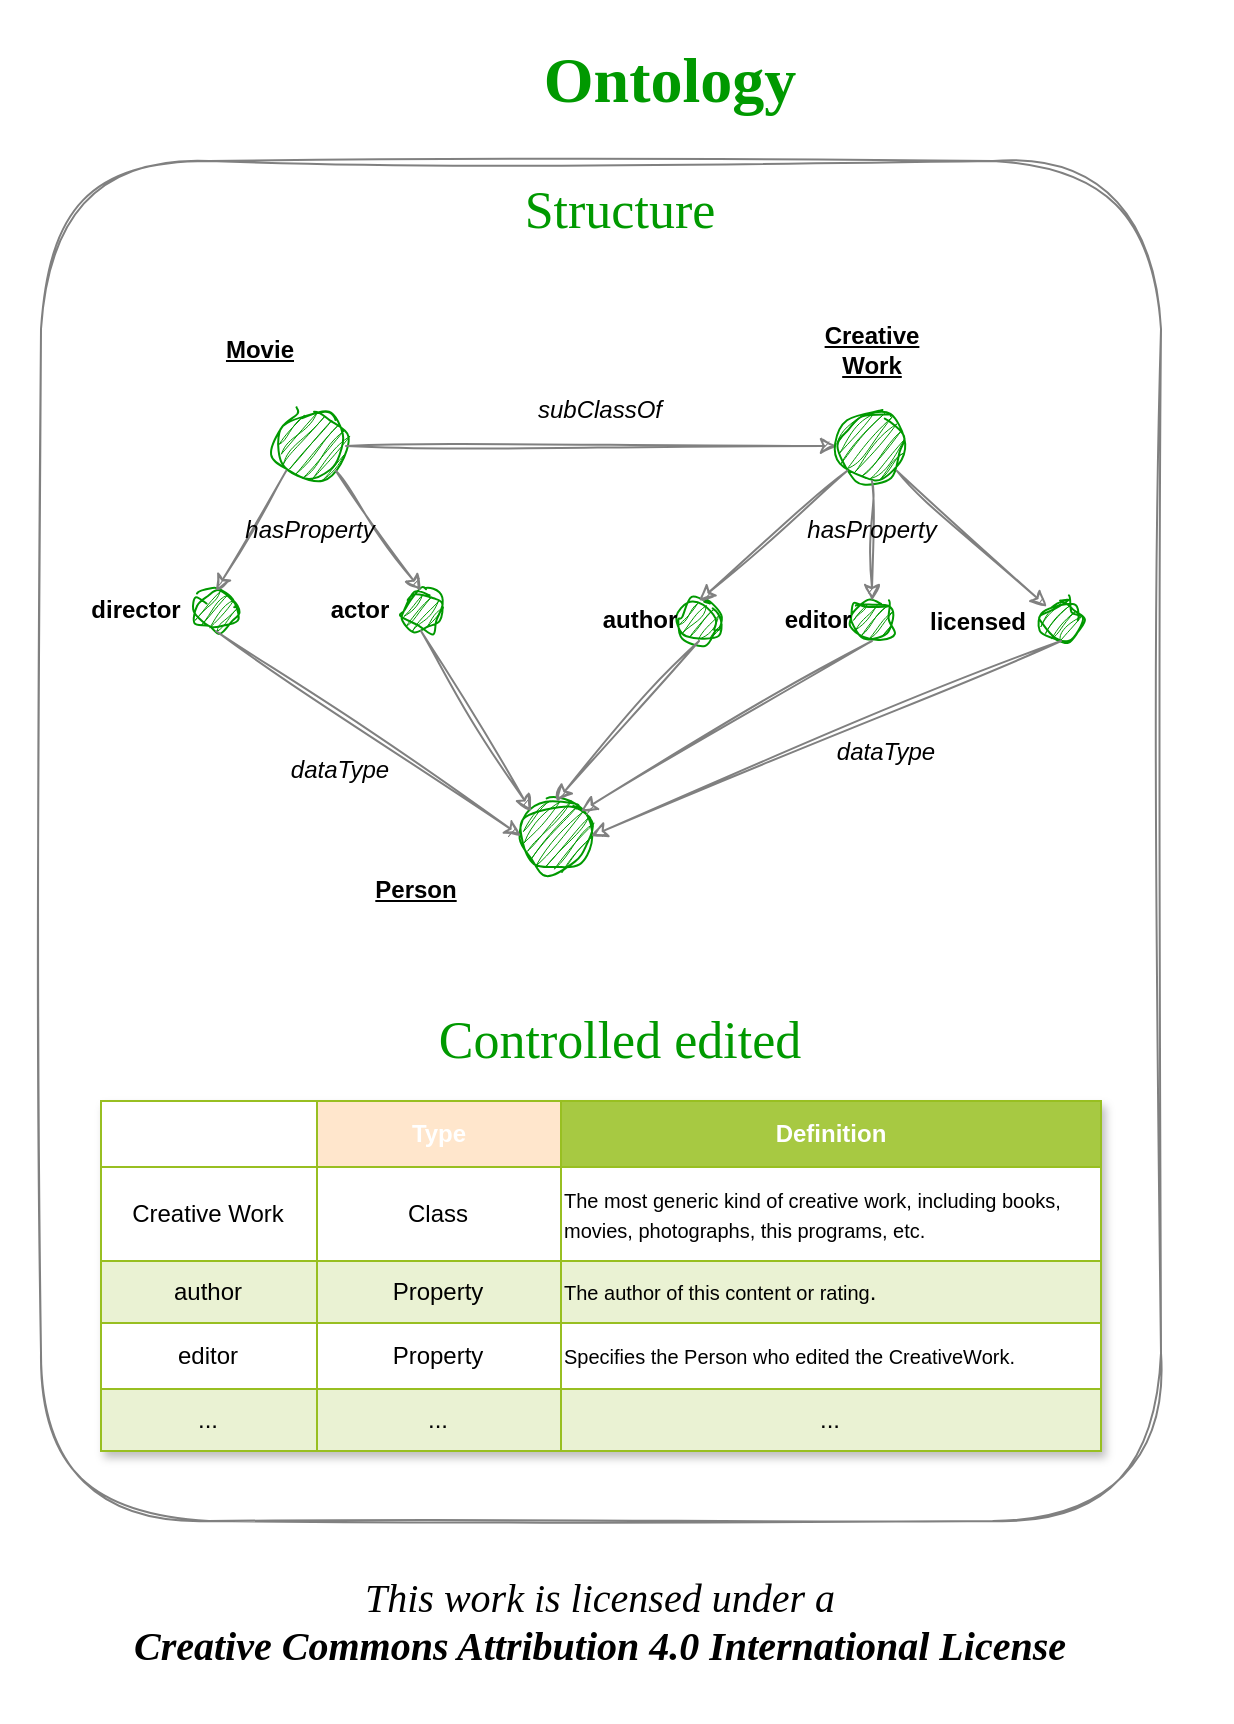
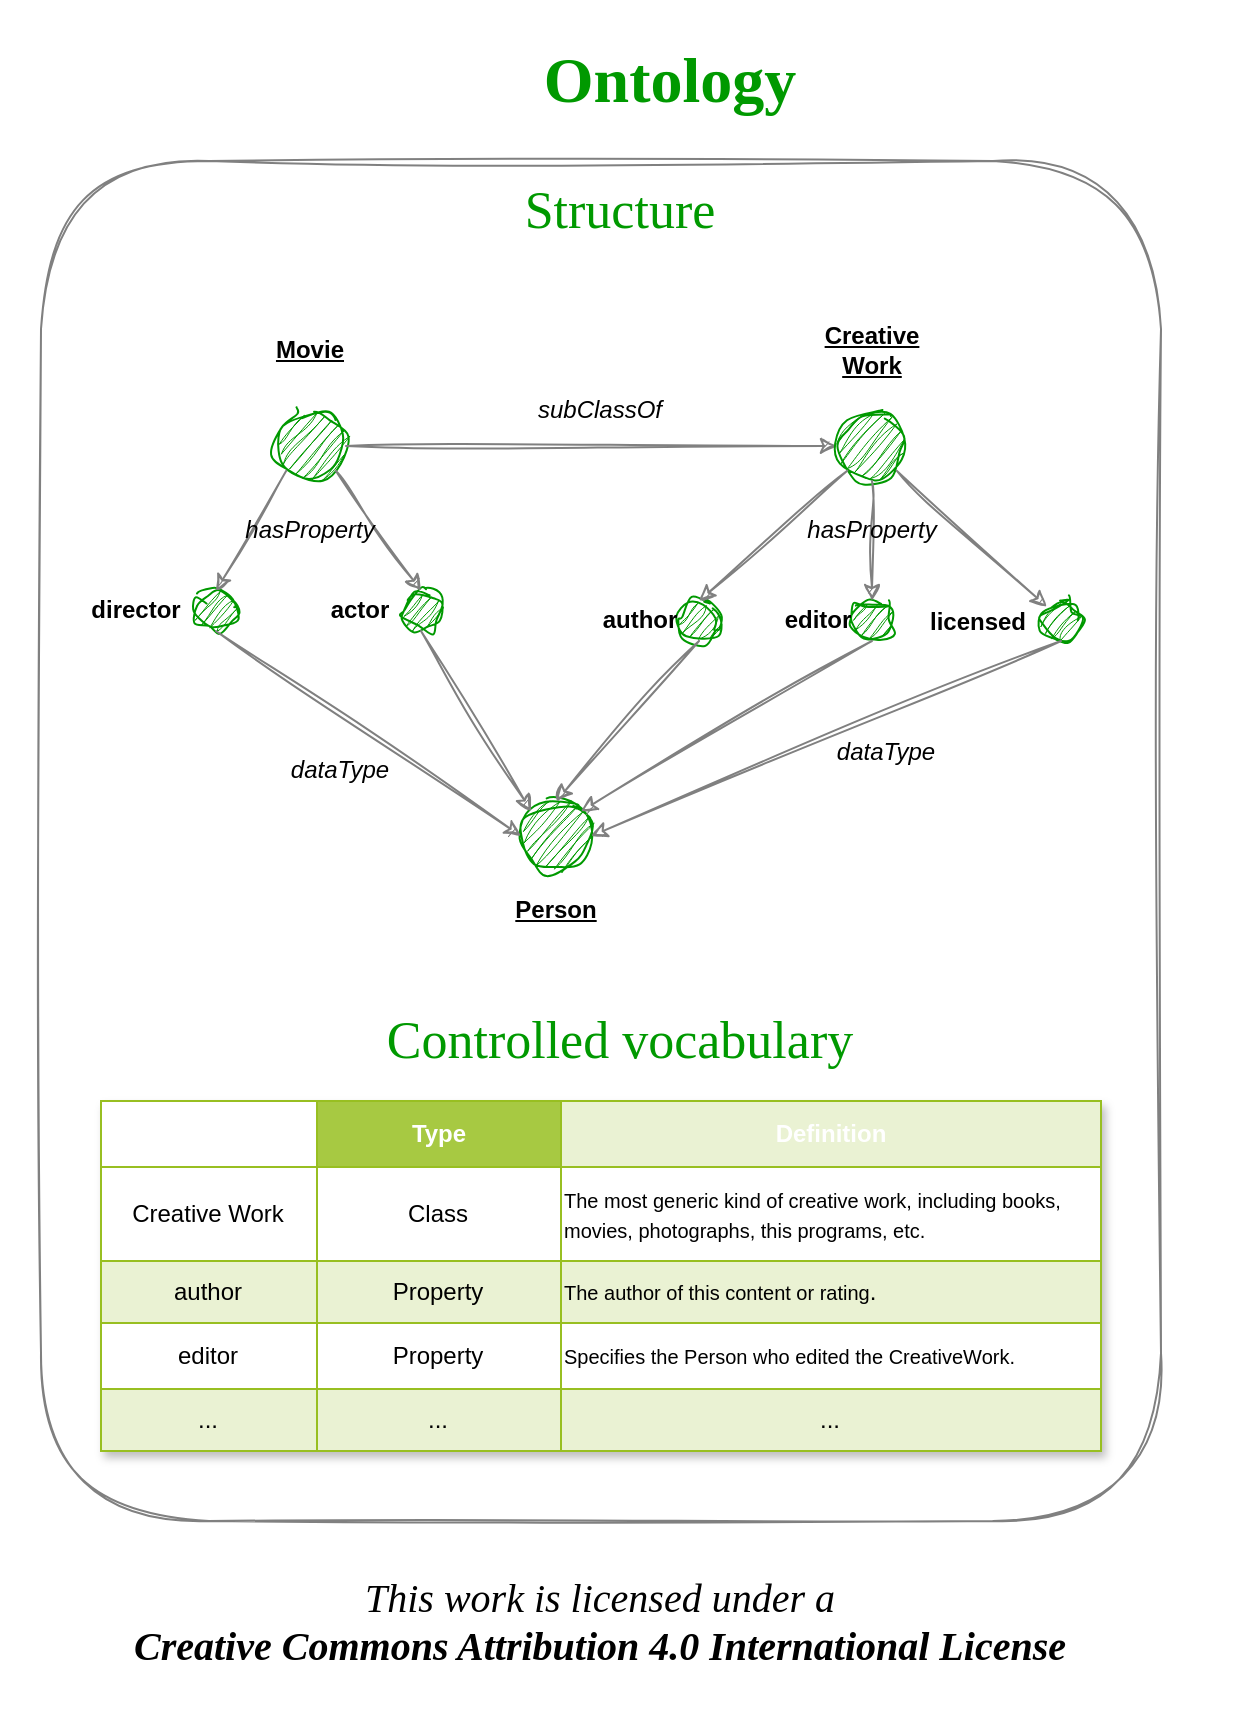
(261, 351) -> (311, 351)
(416, 891) -> (556, 911)
(621, 1041) -> (621, 1041)
(439, 1134) -> (439, 1134)
(831, 1134) -> (831, 1134)
